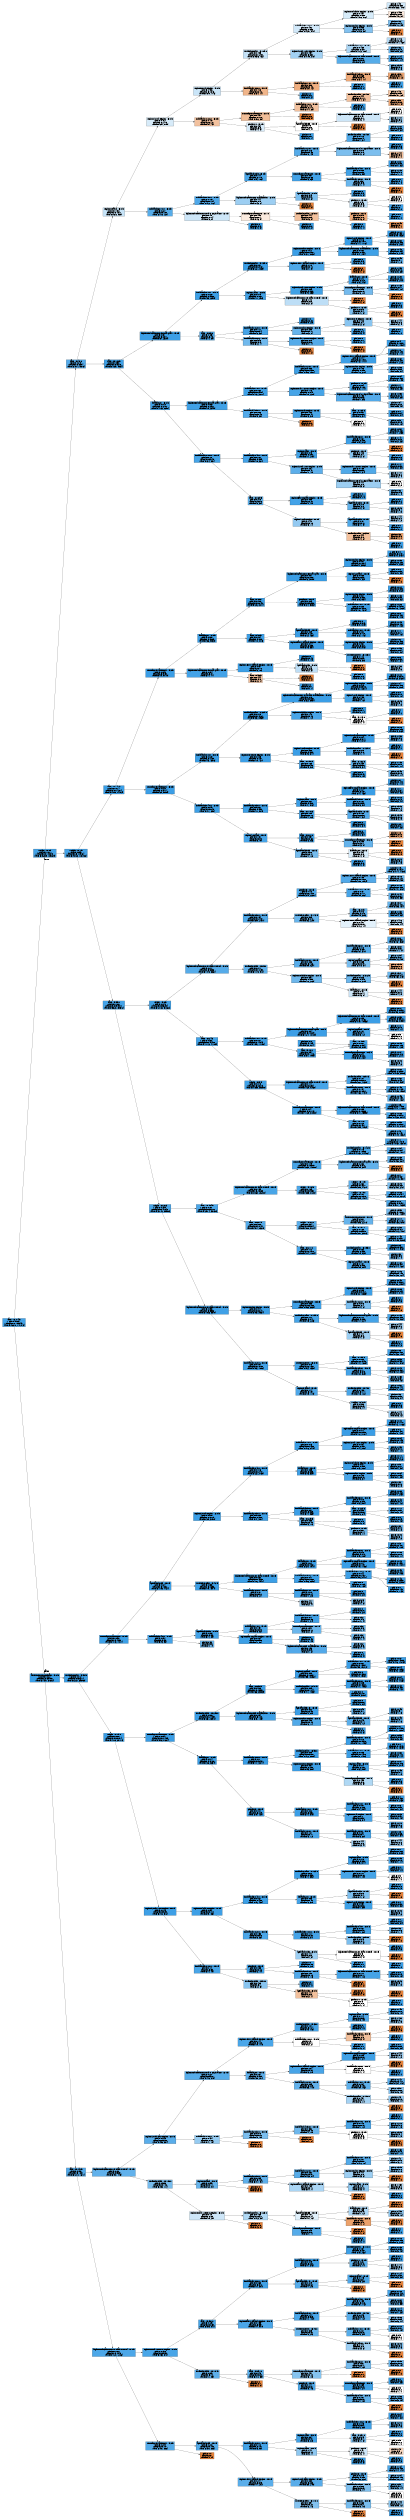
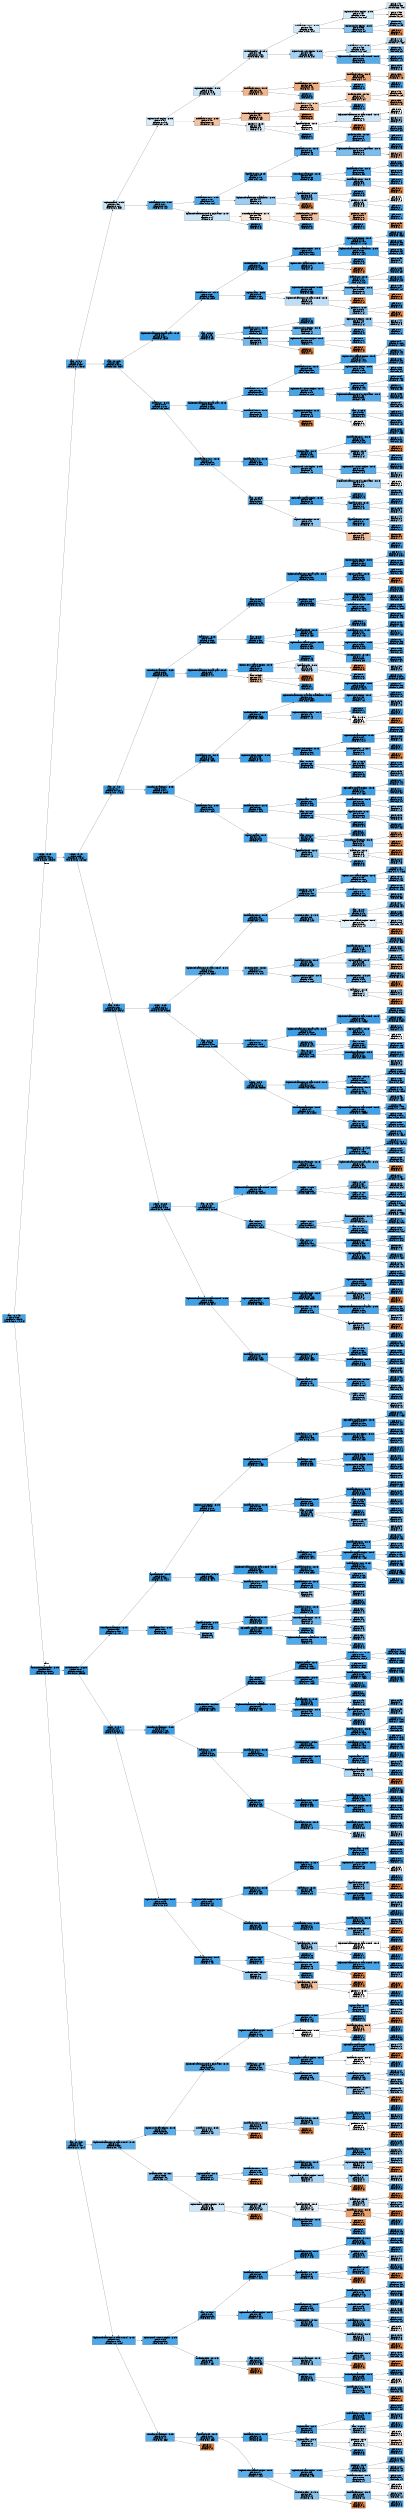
(396, 1239) -> none
(396, 2451) -> (396, 2442)
